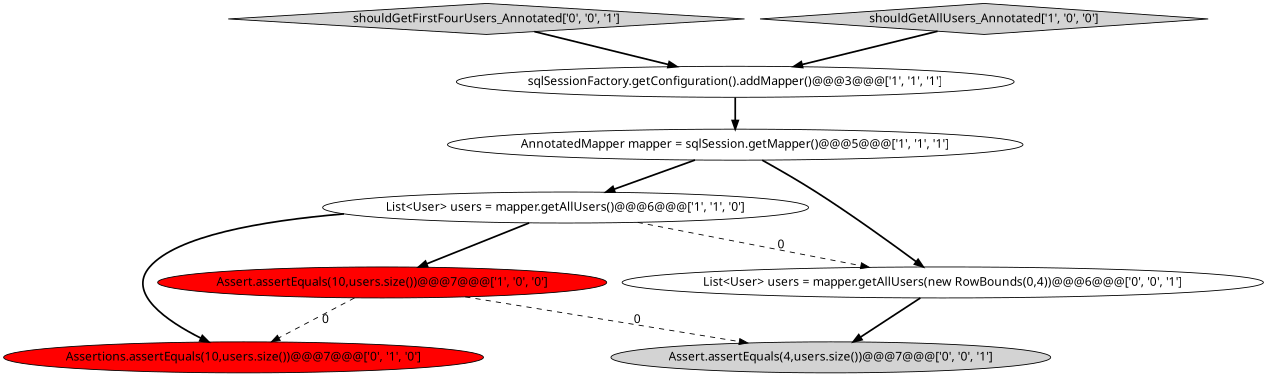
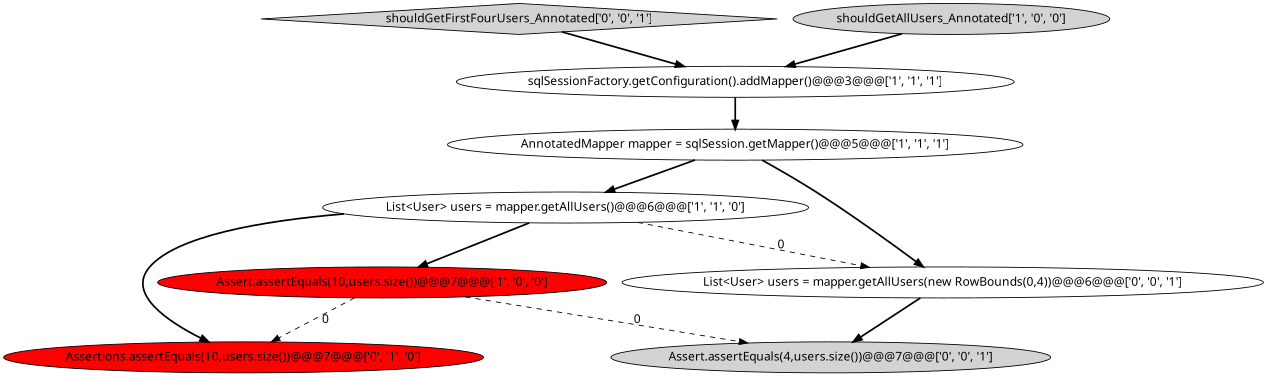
(984, 19) -> (951, 19)
